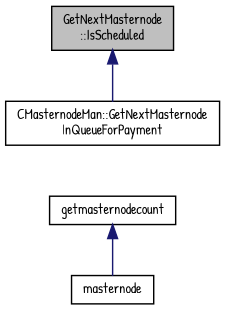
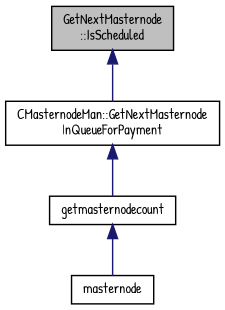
none -> (113, 178)
